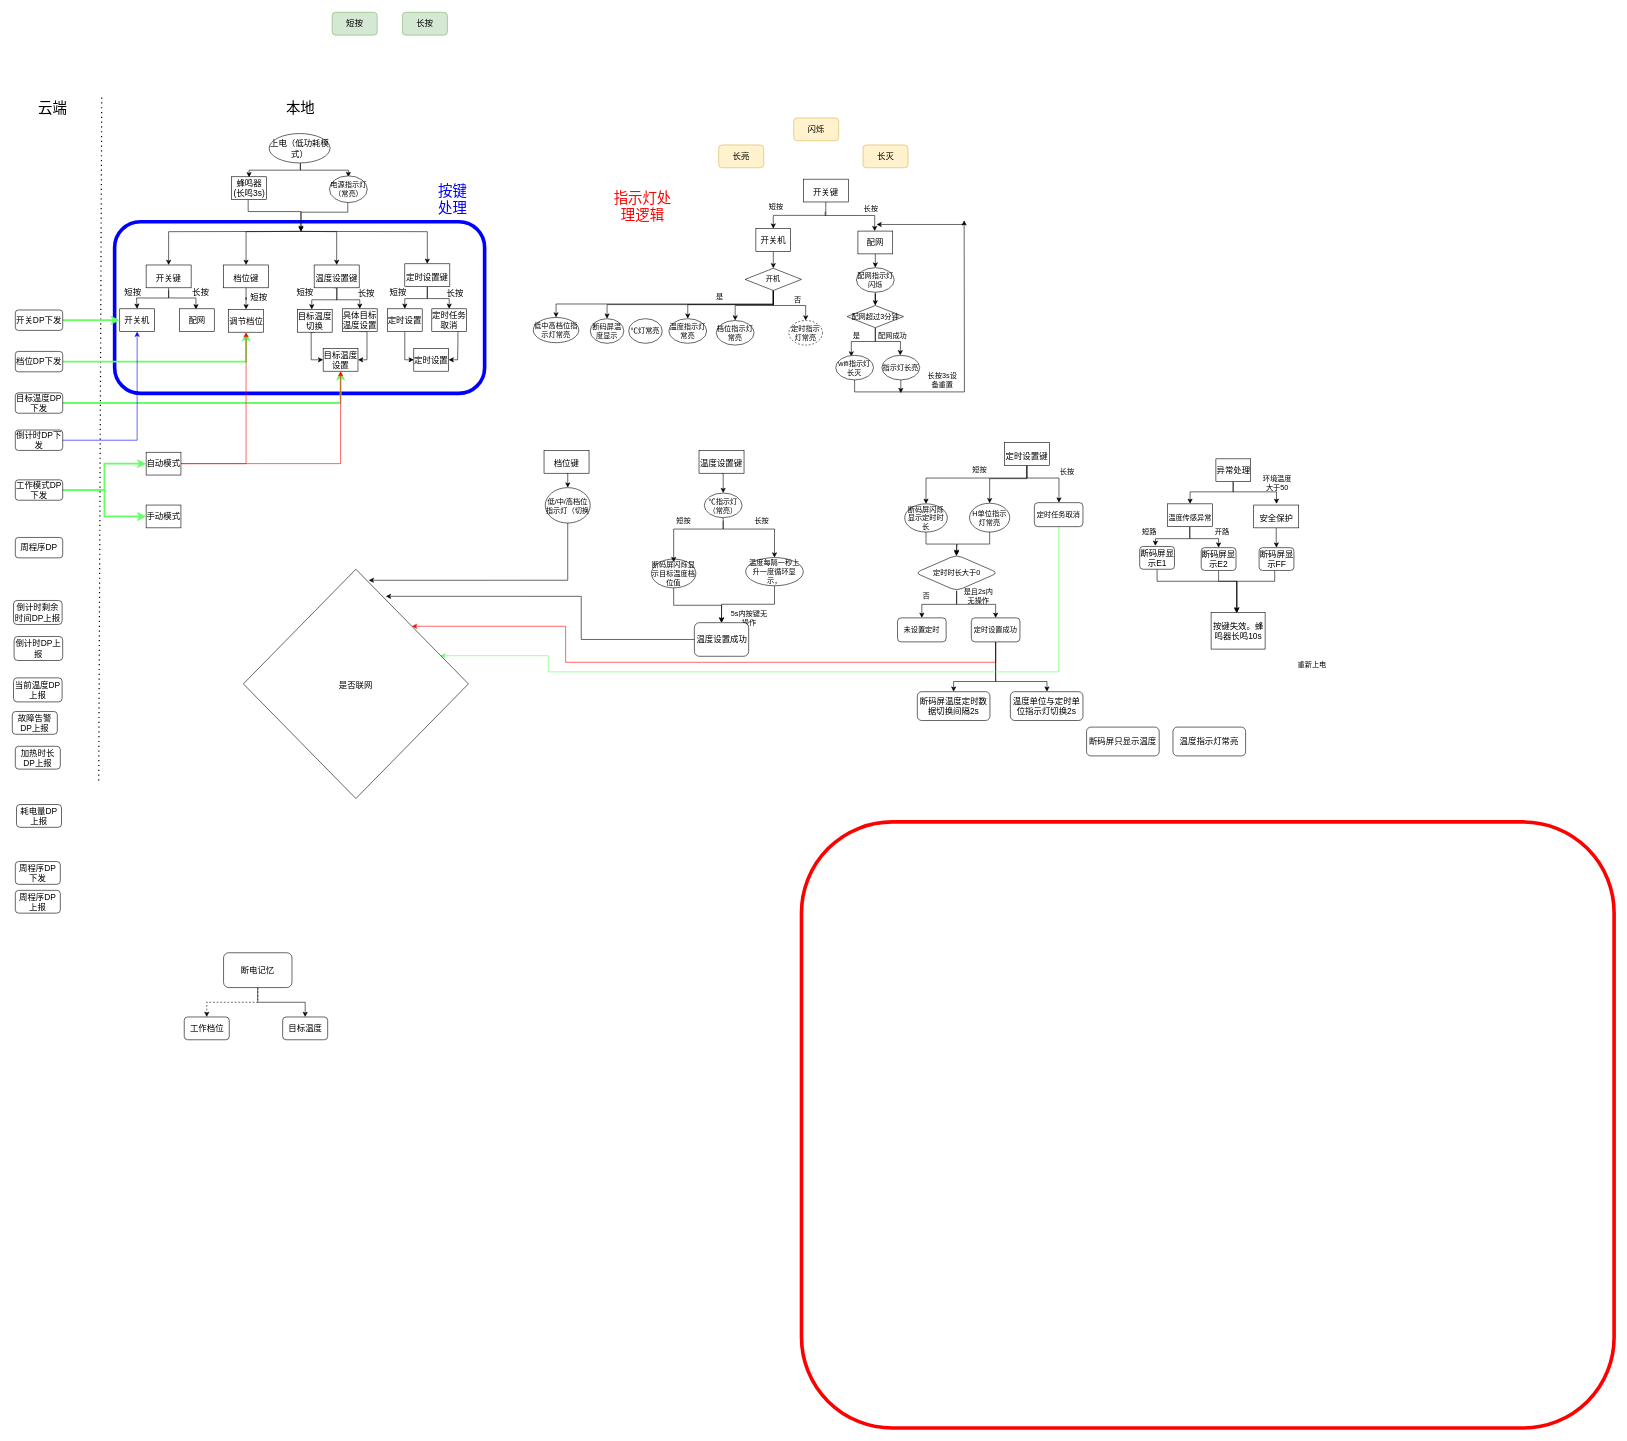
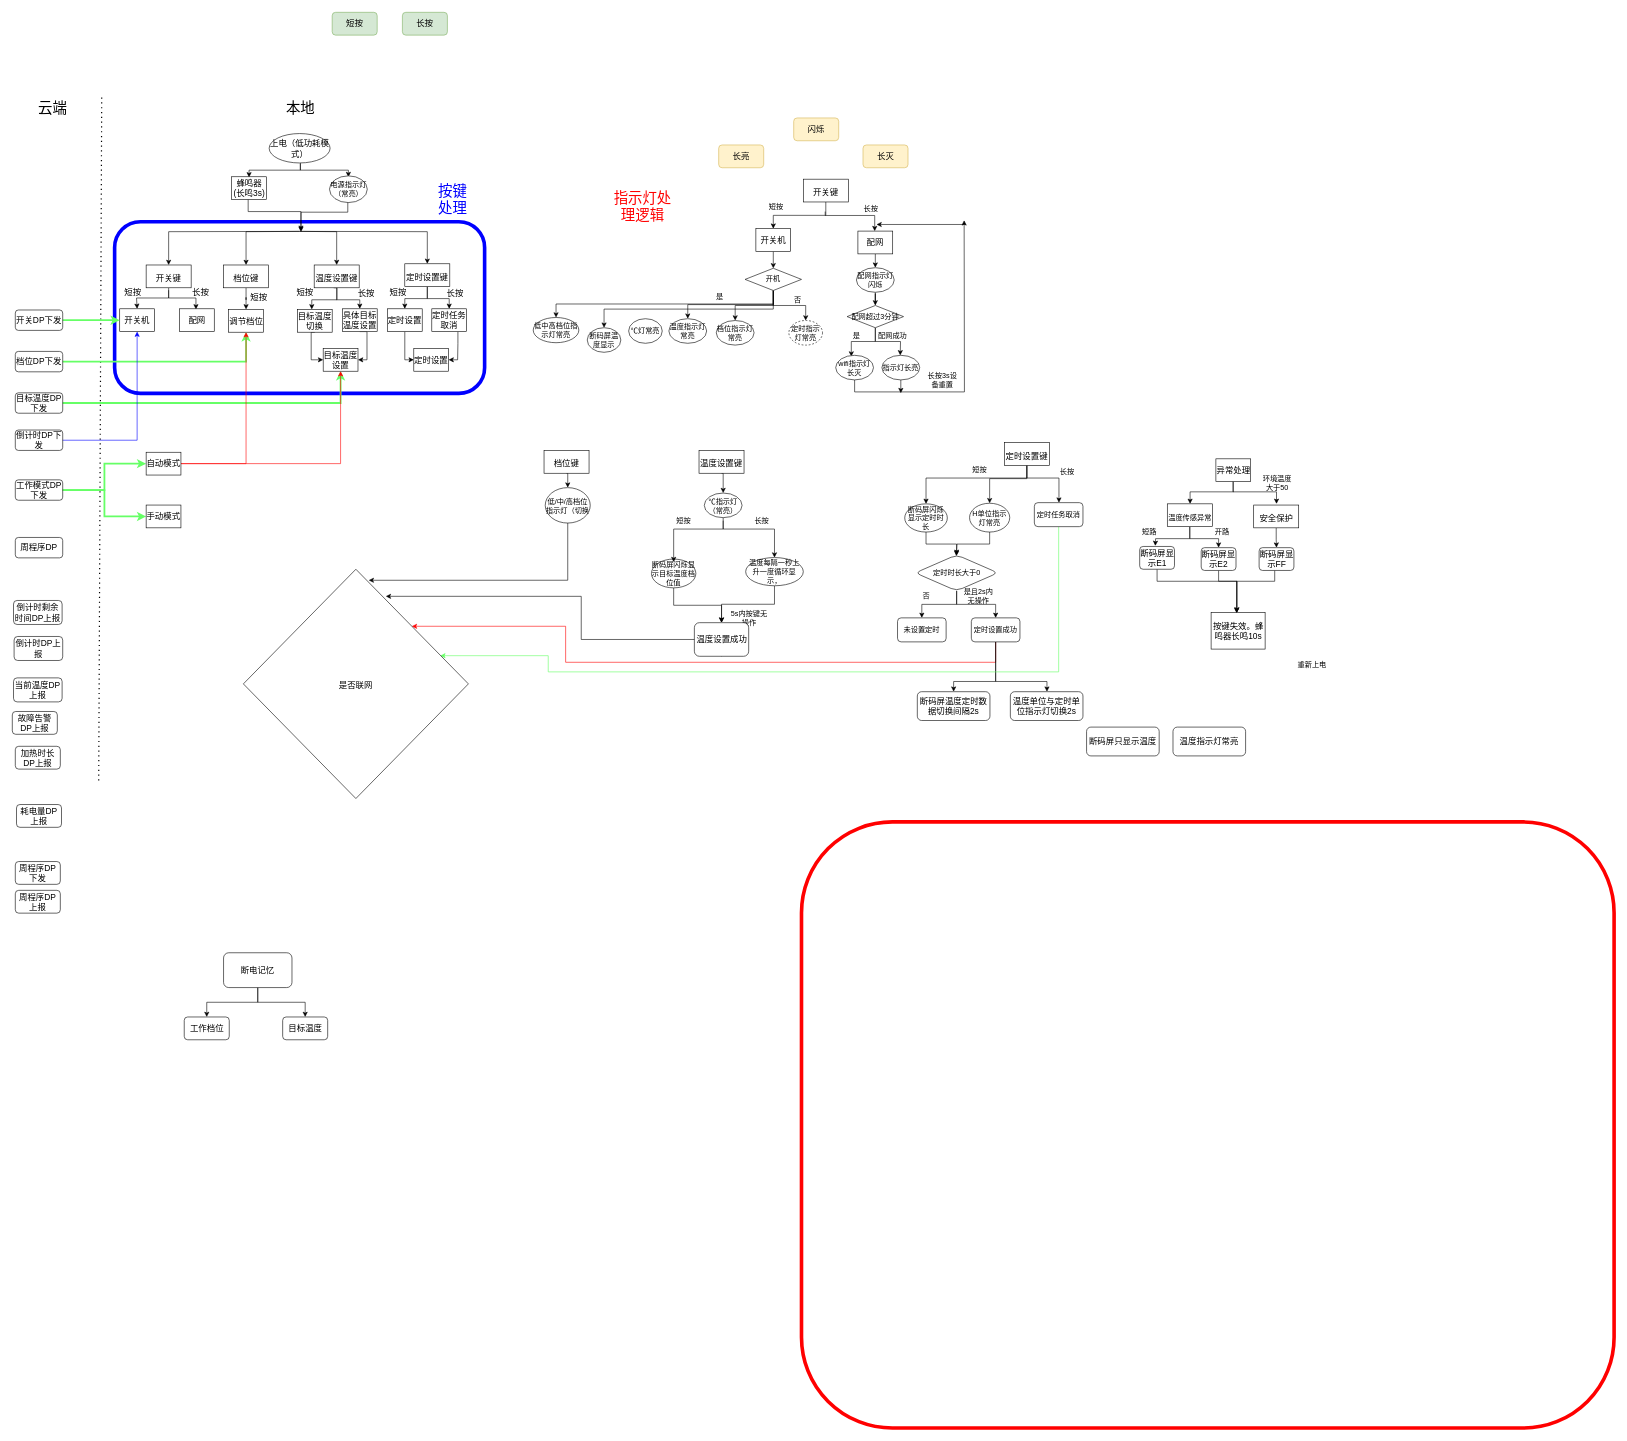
(607, 331) -> (604, 340)
(226, 1002) -> (226, 1002)
